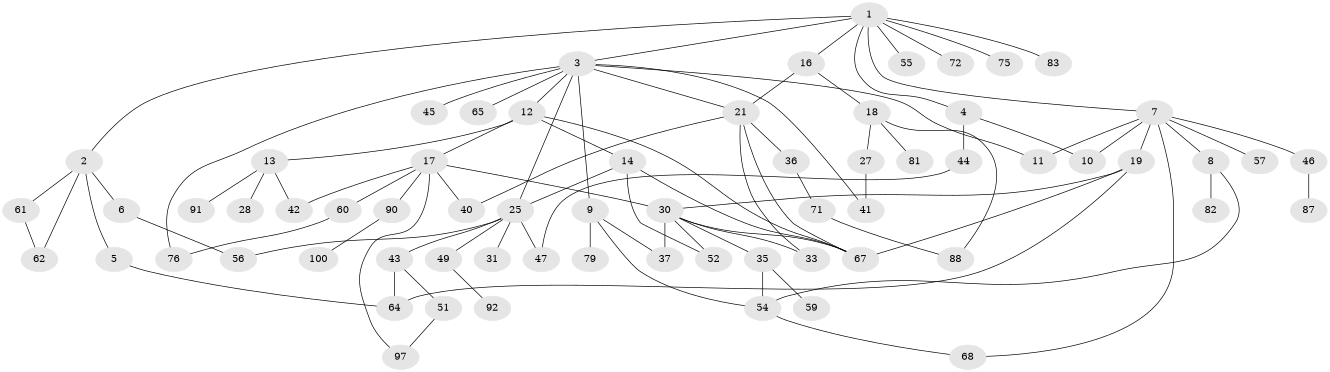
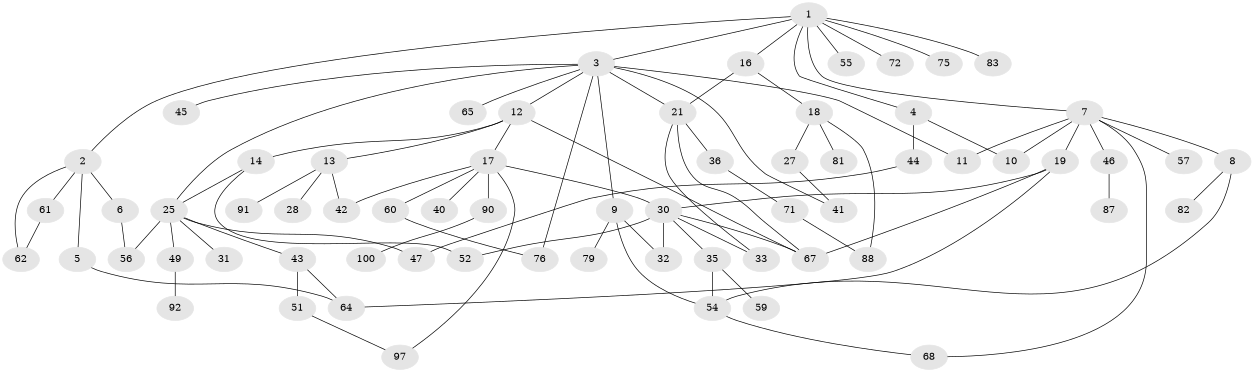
(593, 153) -> none
(740, 221) -> none
(665, 259) -> (664, 259)
